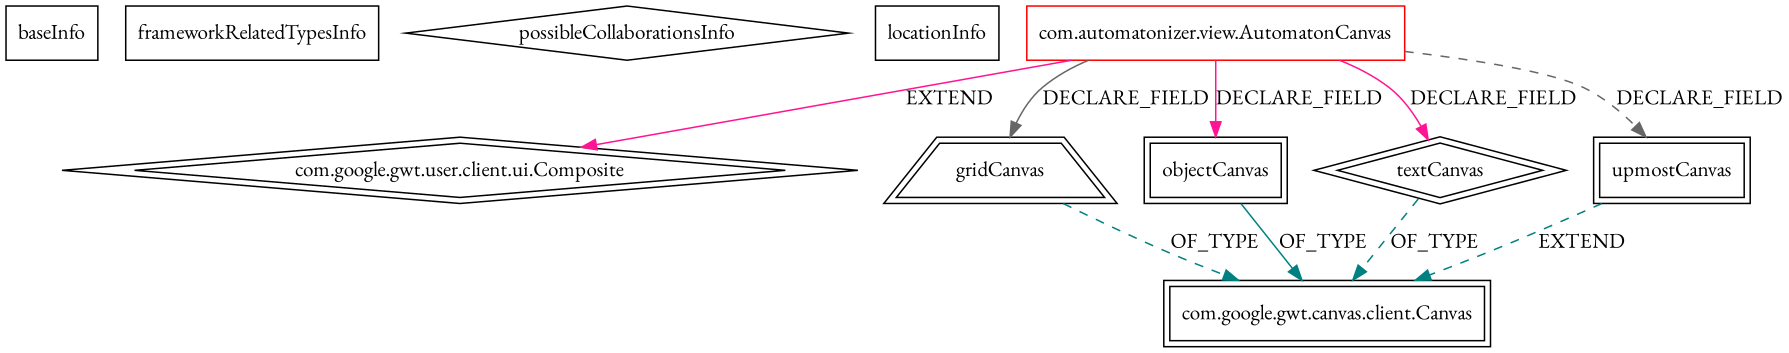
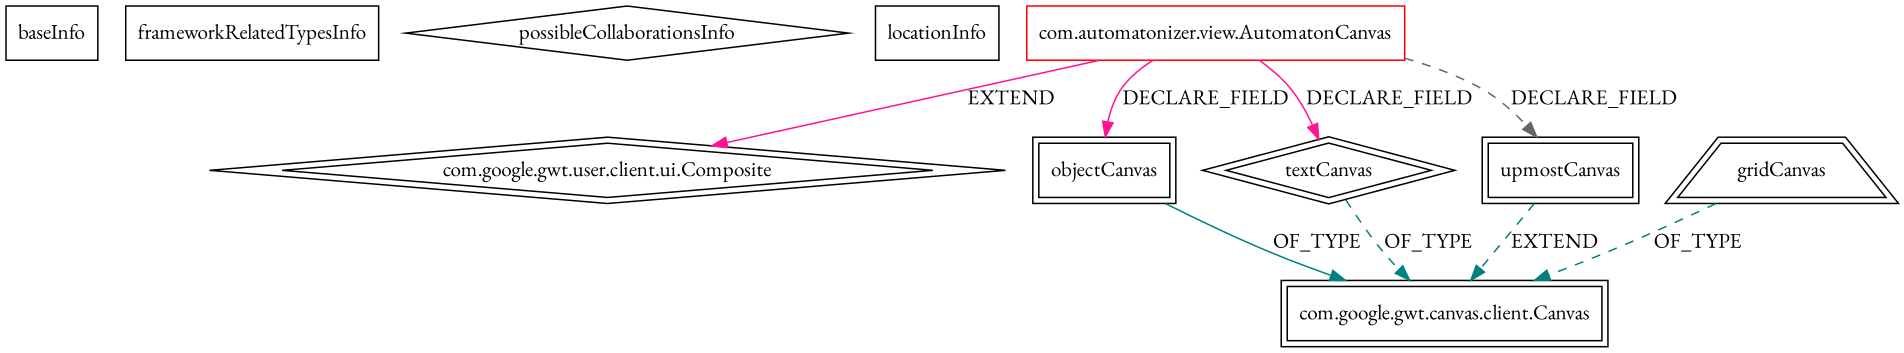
(1046, 85) -> none
